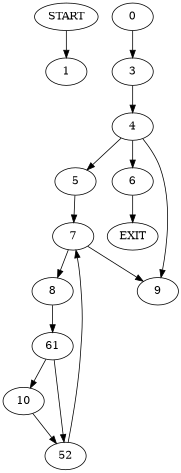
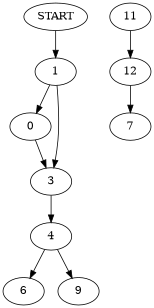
none -> (45, 96)
none -> (59, 123)
(75, 181) -> none
(133, 236) -> none
(112, 262) -> none
(53, 291) -> none
(53, 346) -> (130, 17)
(24, 401) -> none
(66, 456) -> (130, 72)
